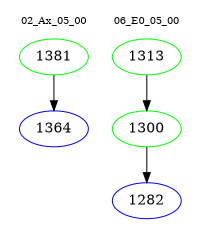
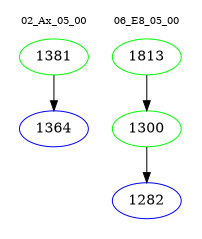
(147, 21) -> (147, 21)
(147, 57) -> (147, 57)
